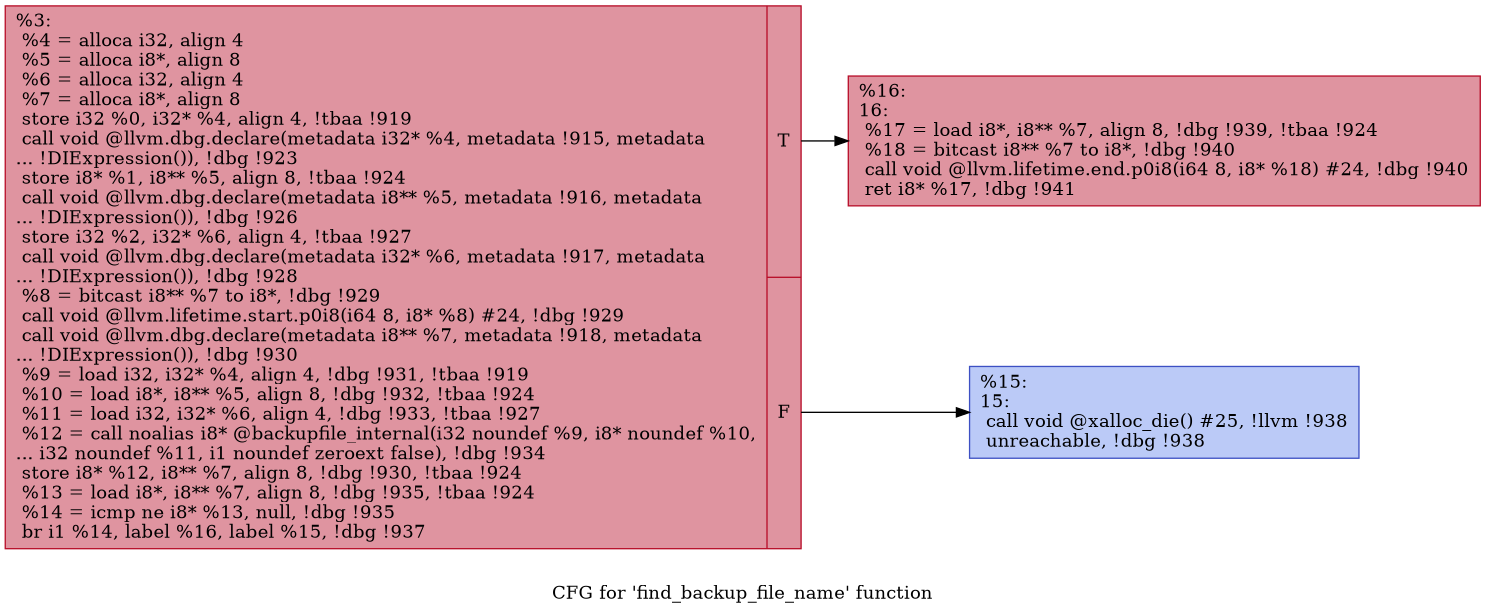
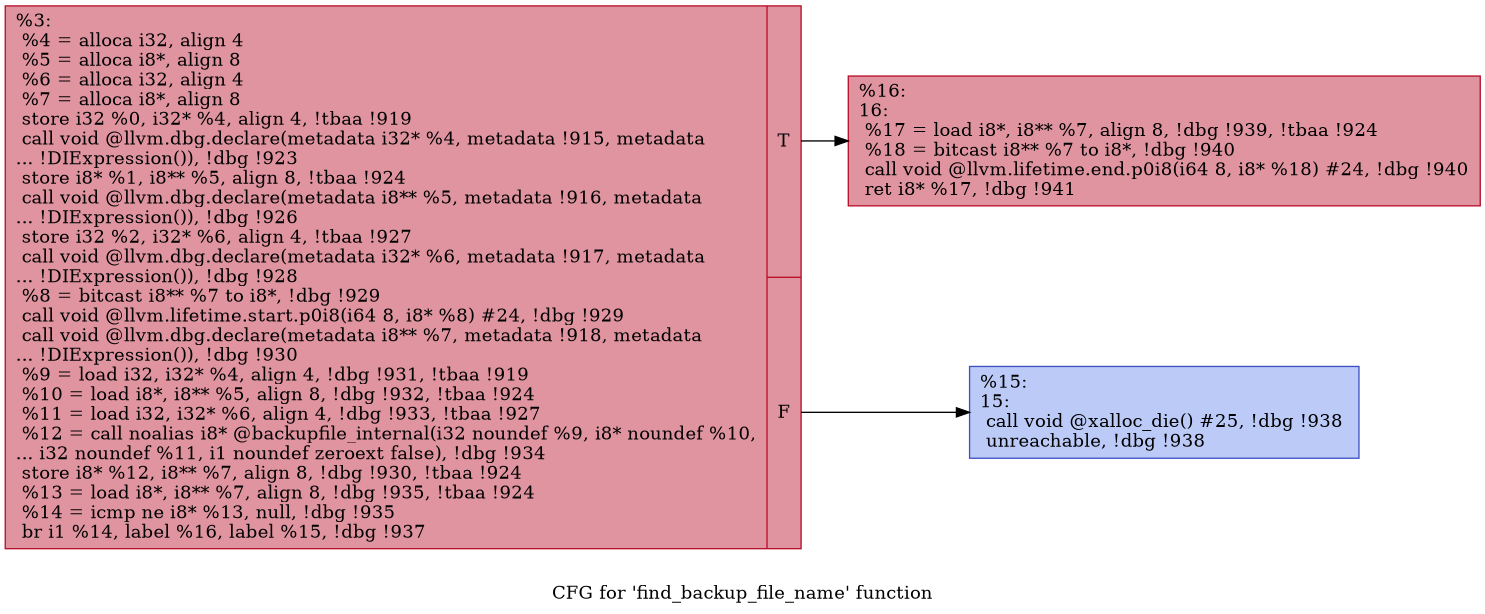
(1164, 422) -> (1162, 422)
